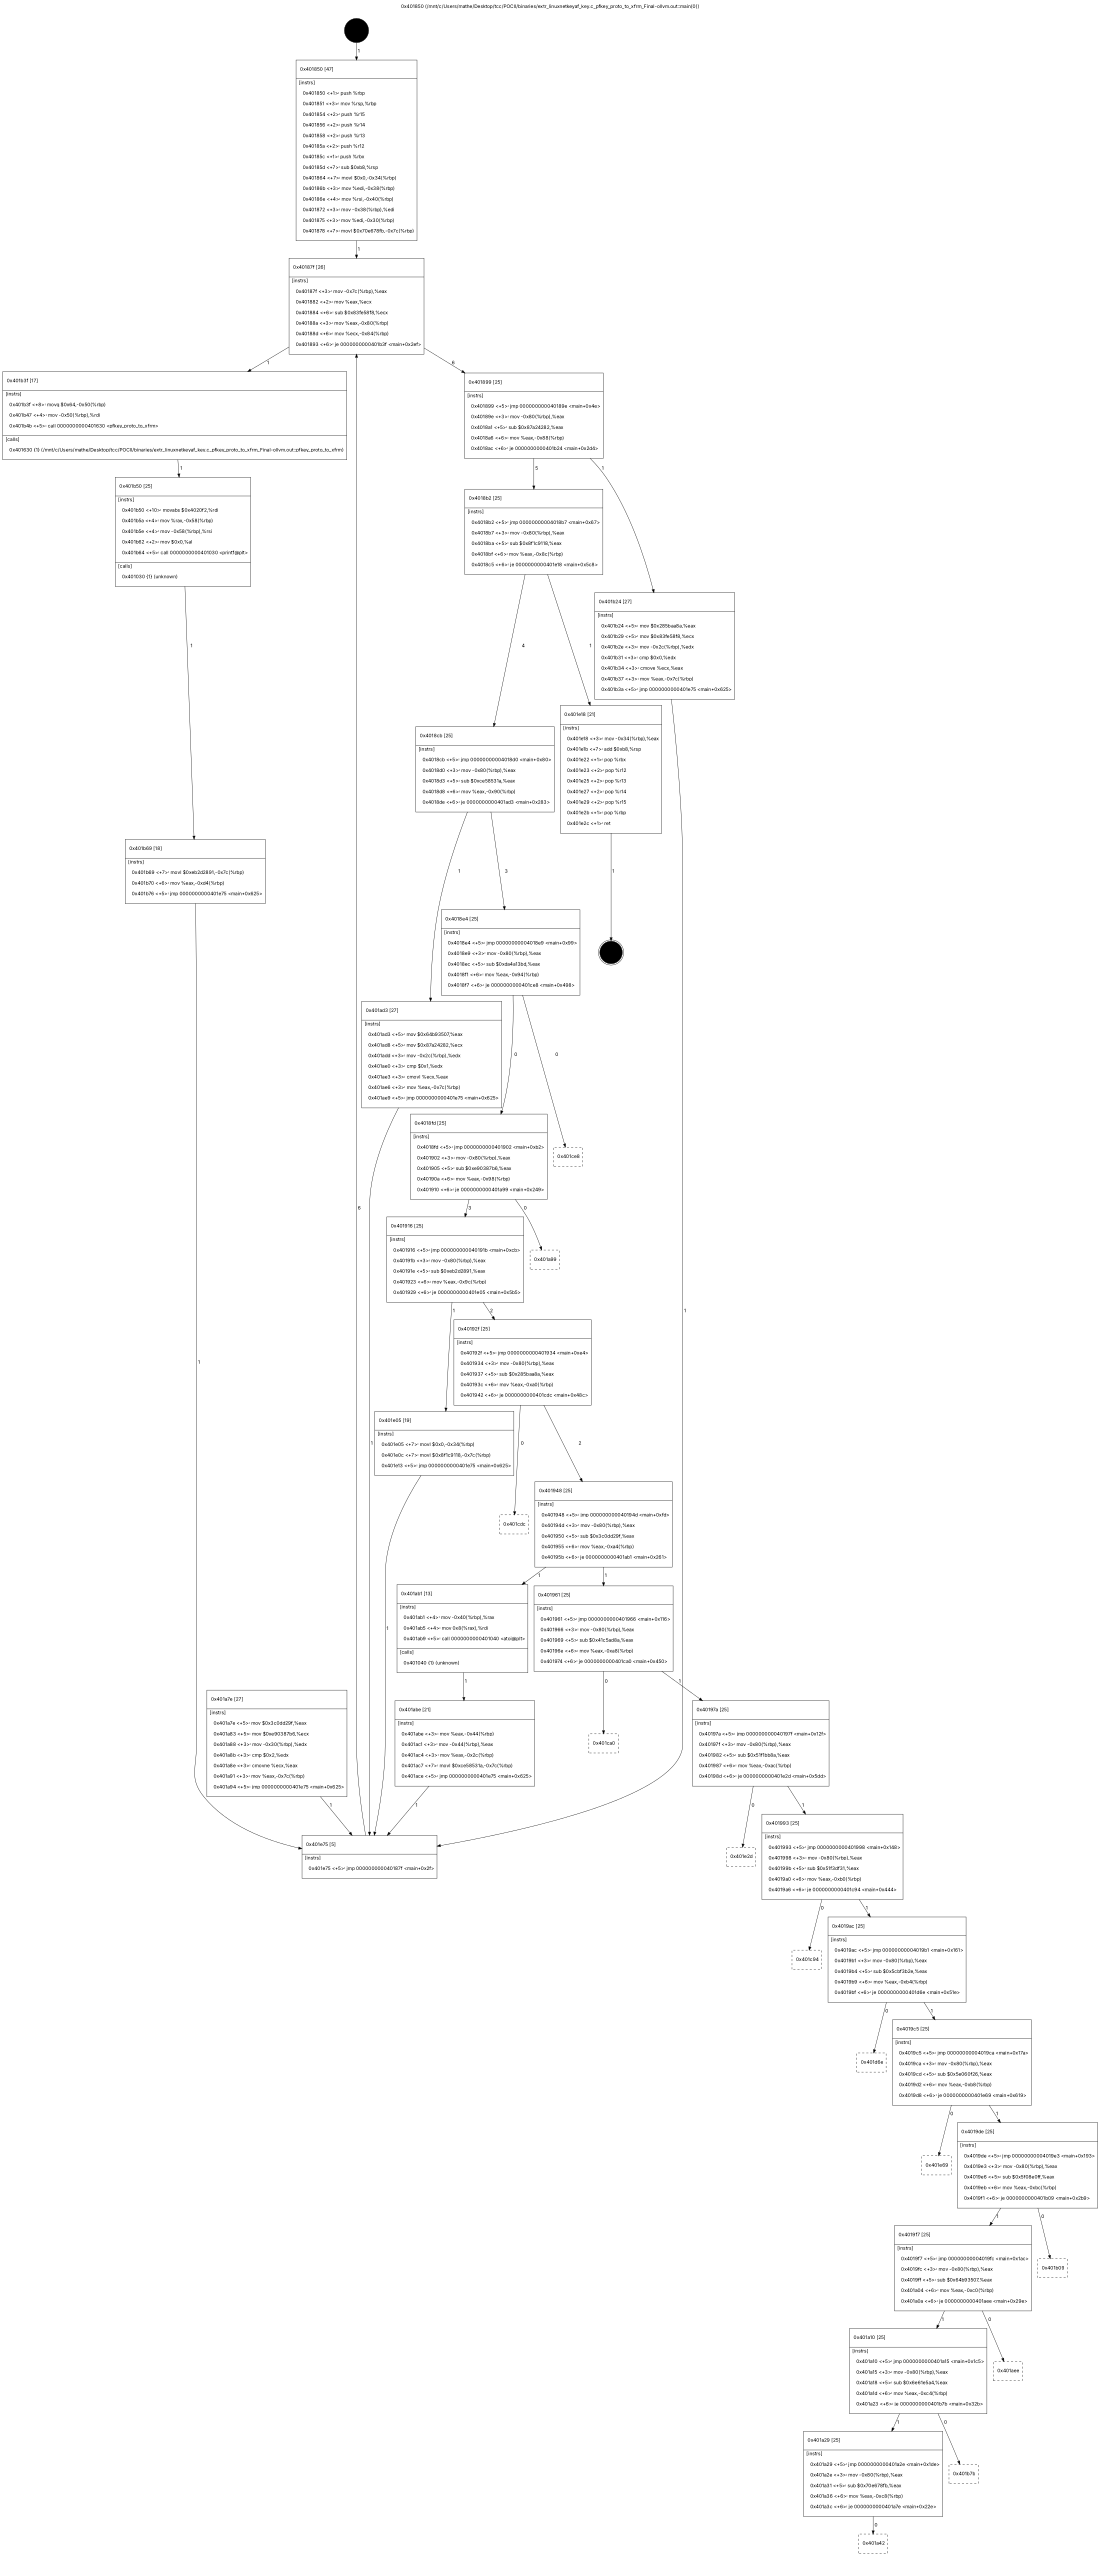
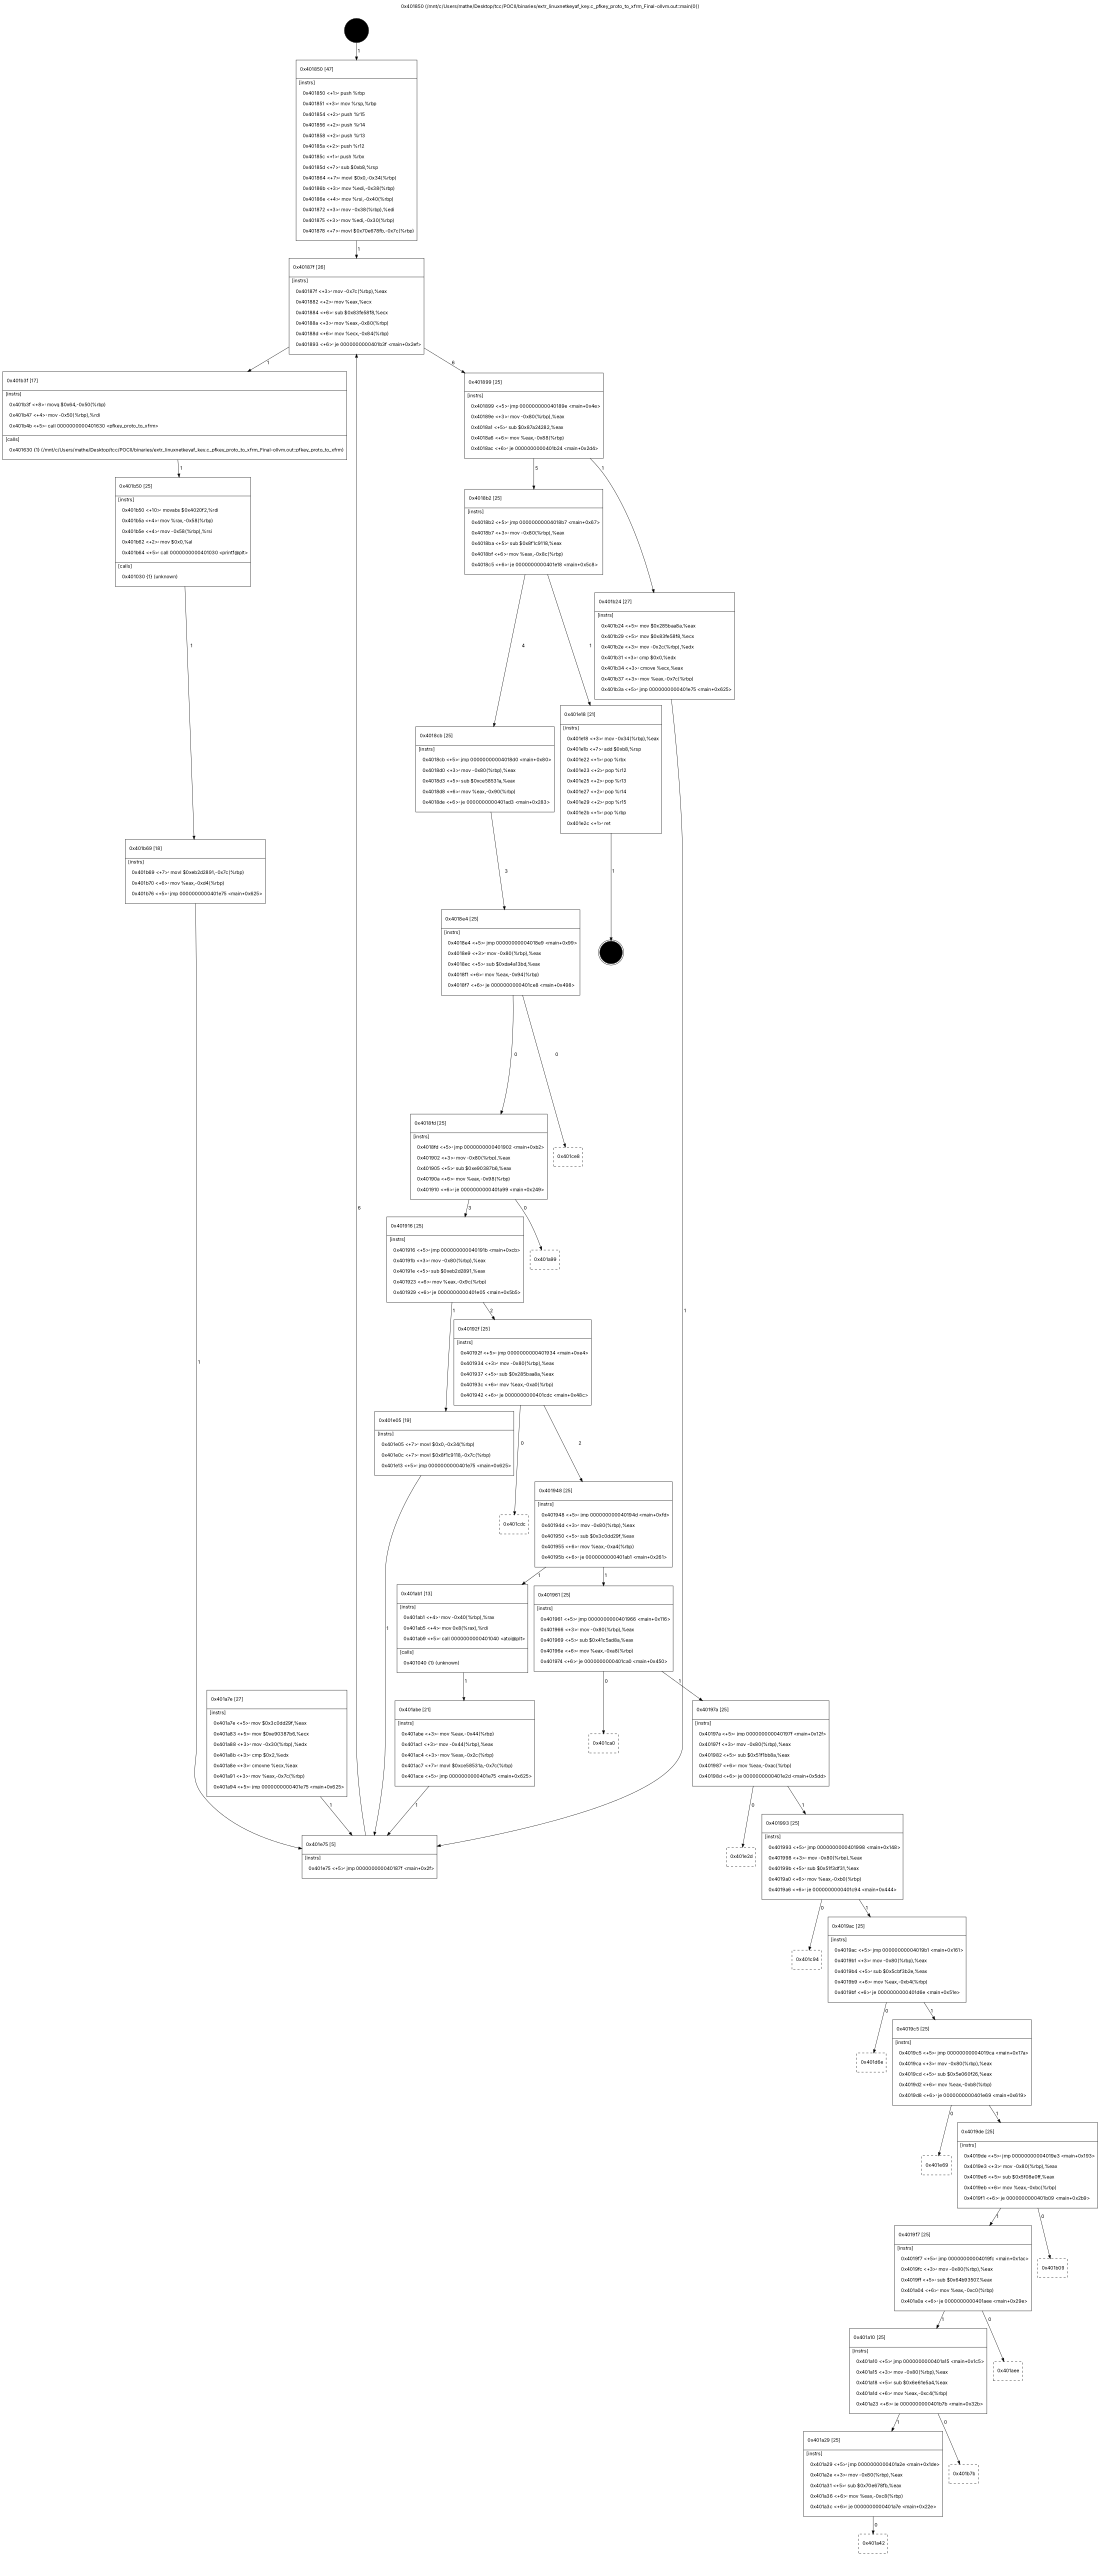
(432, 1055) -> none
